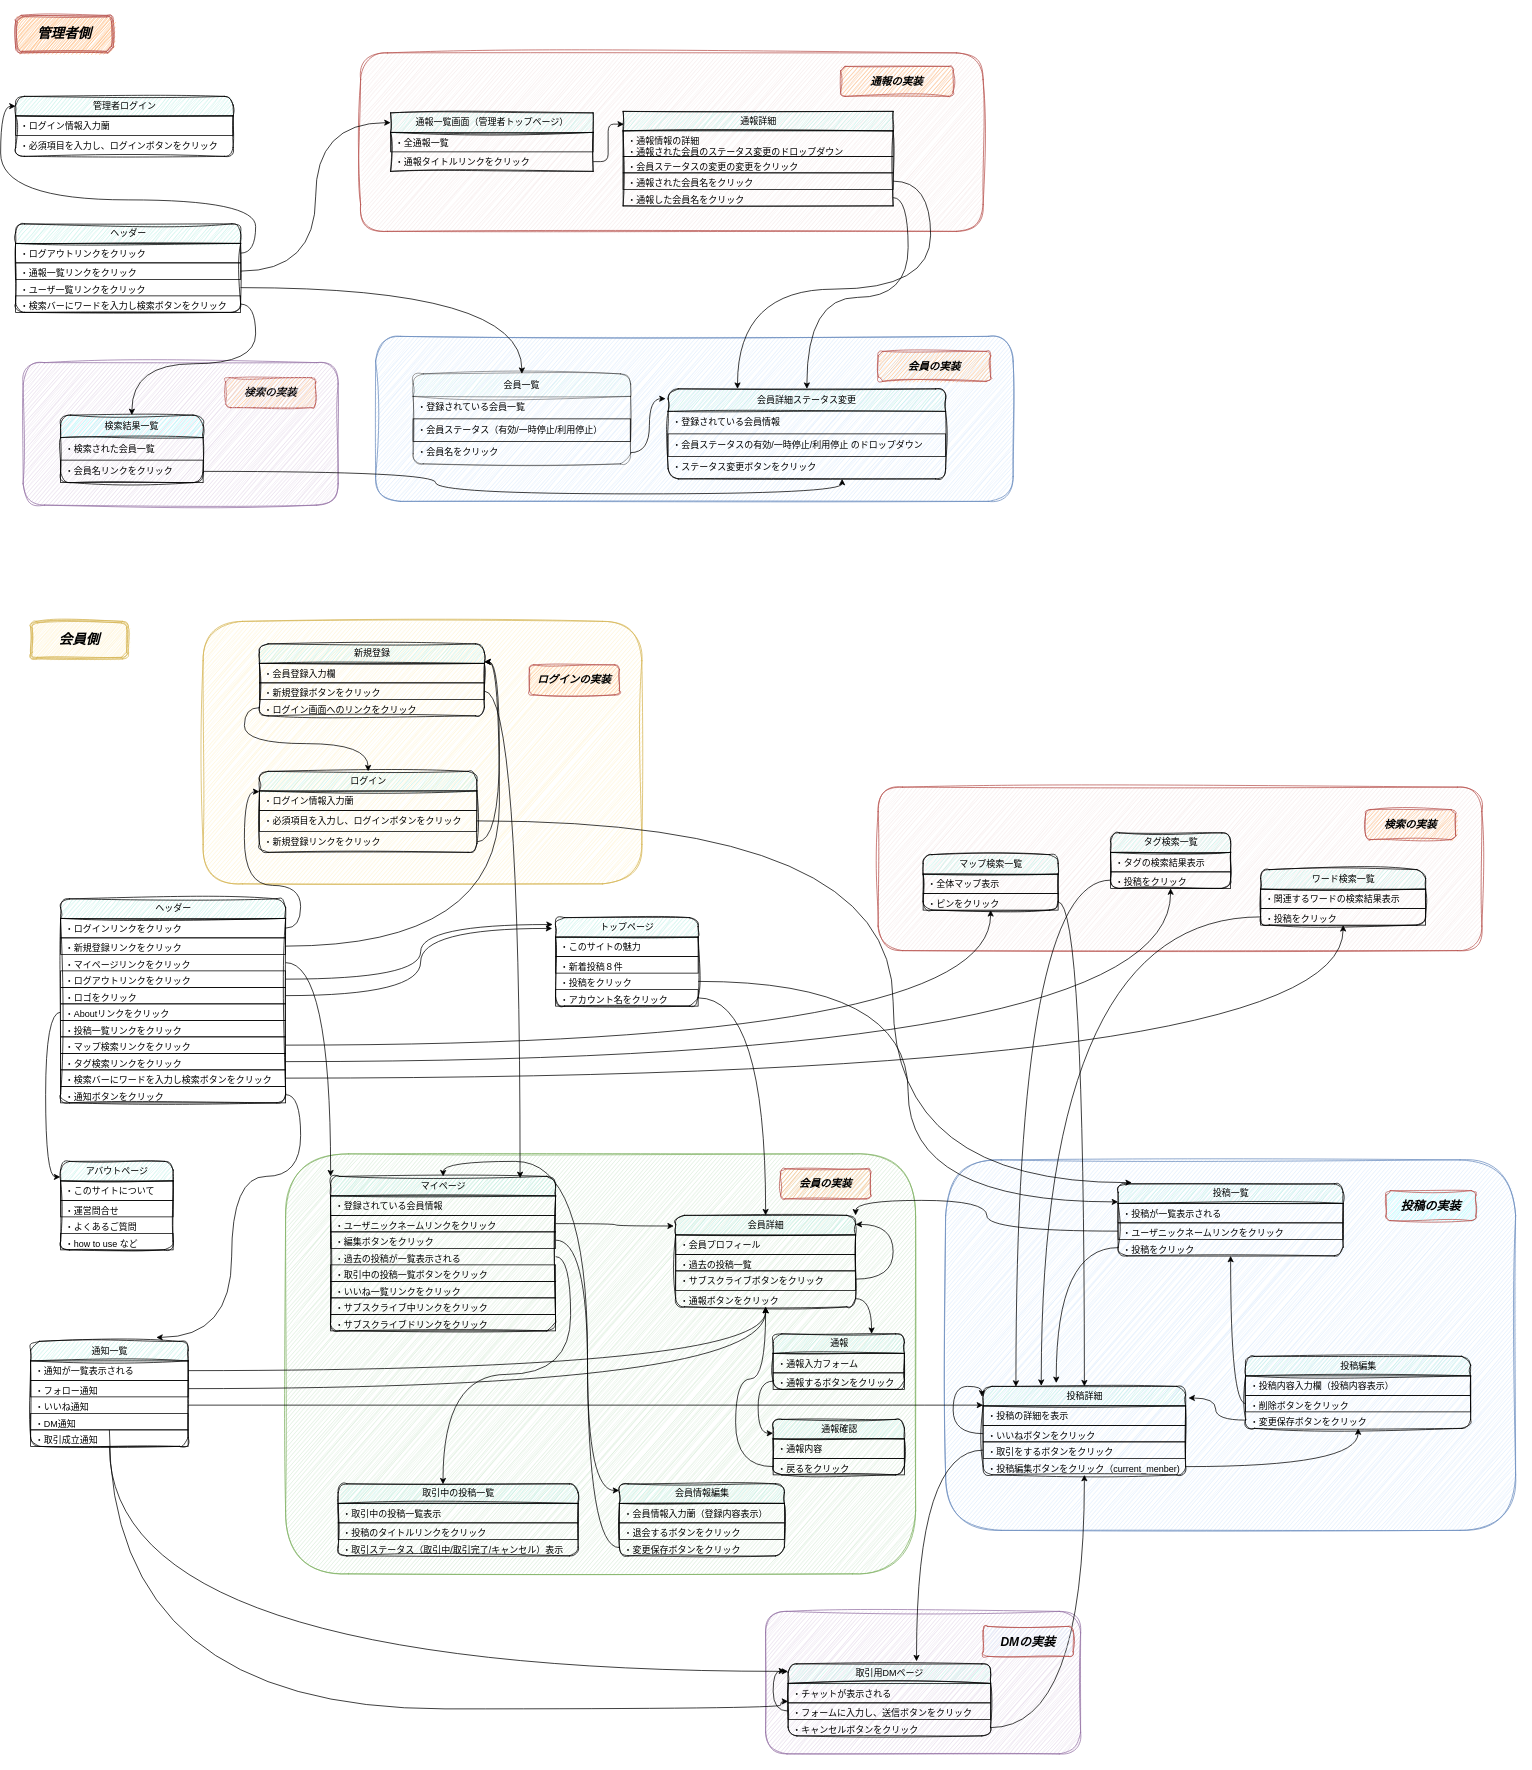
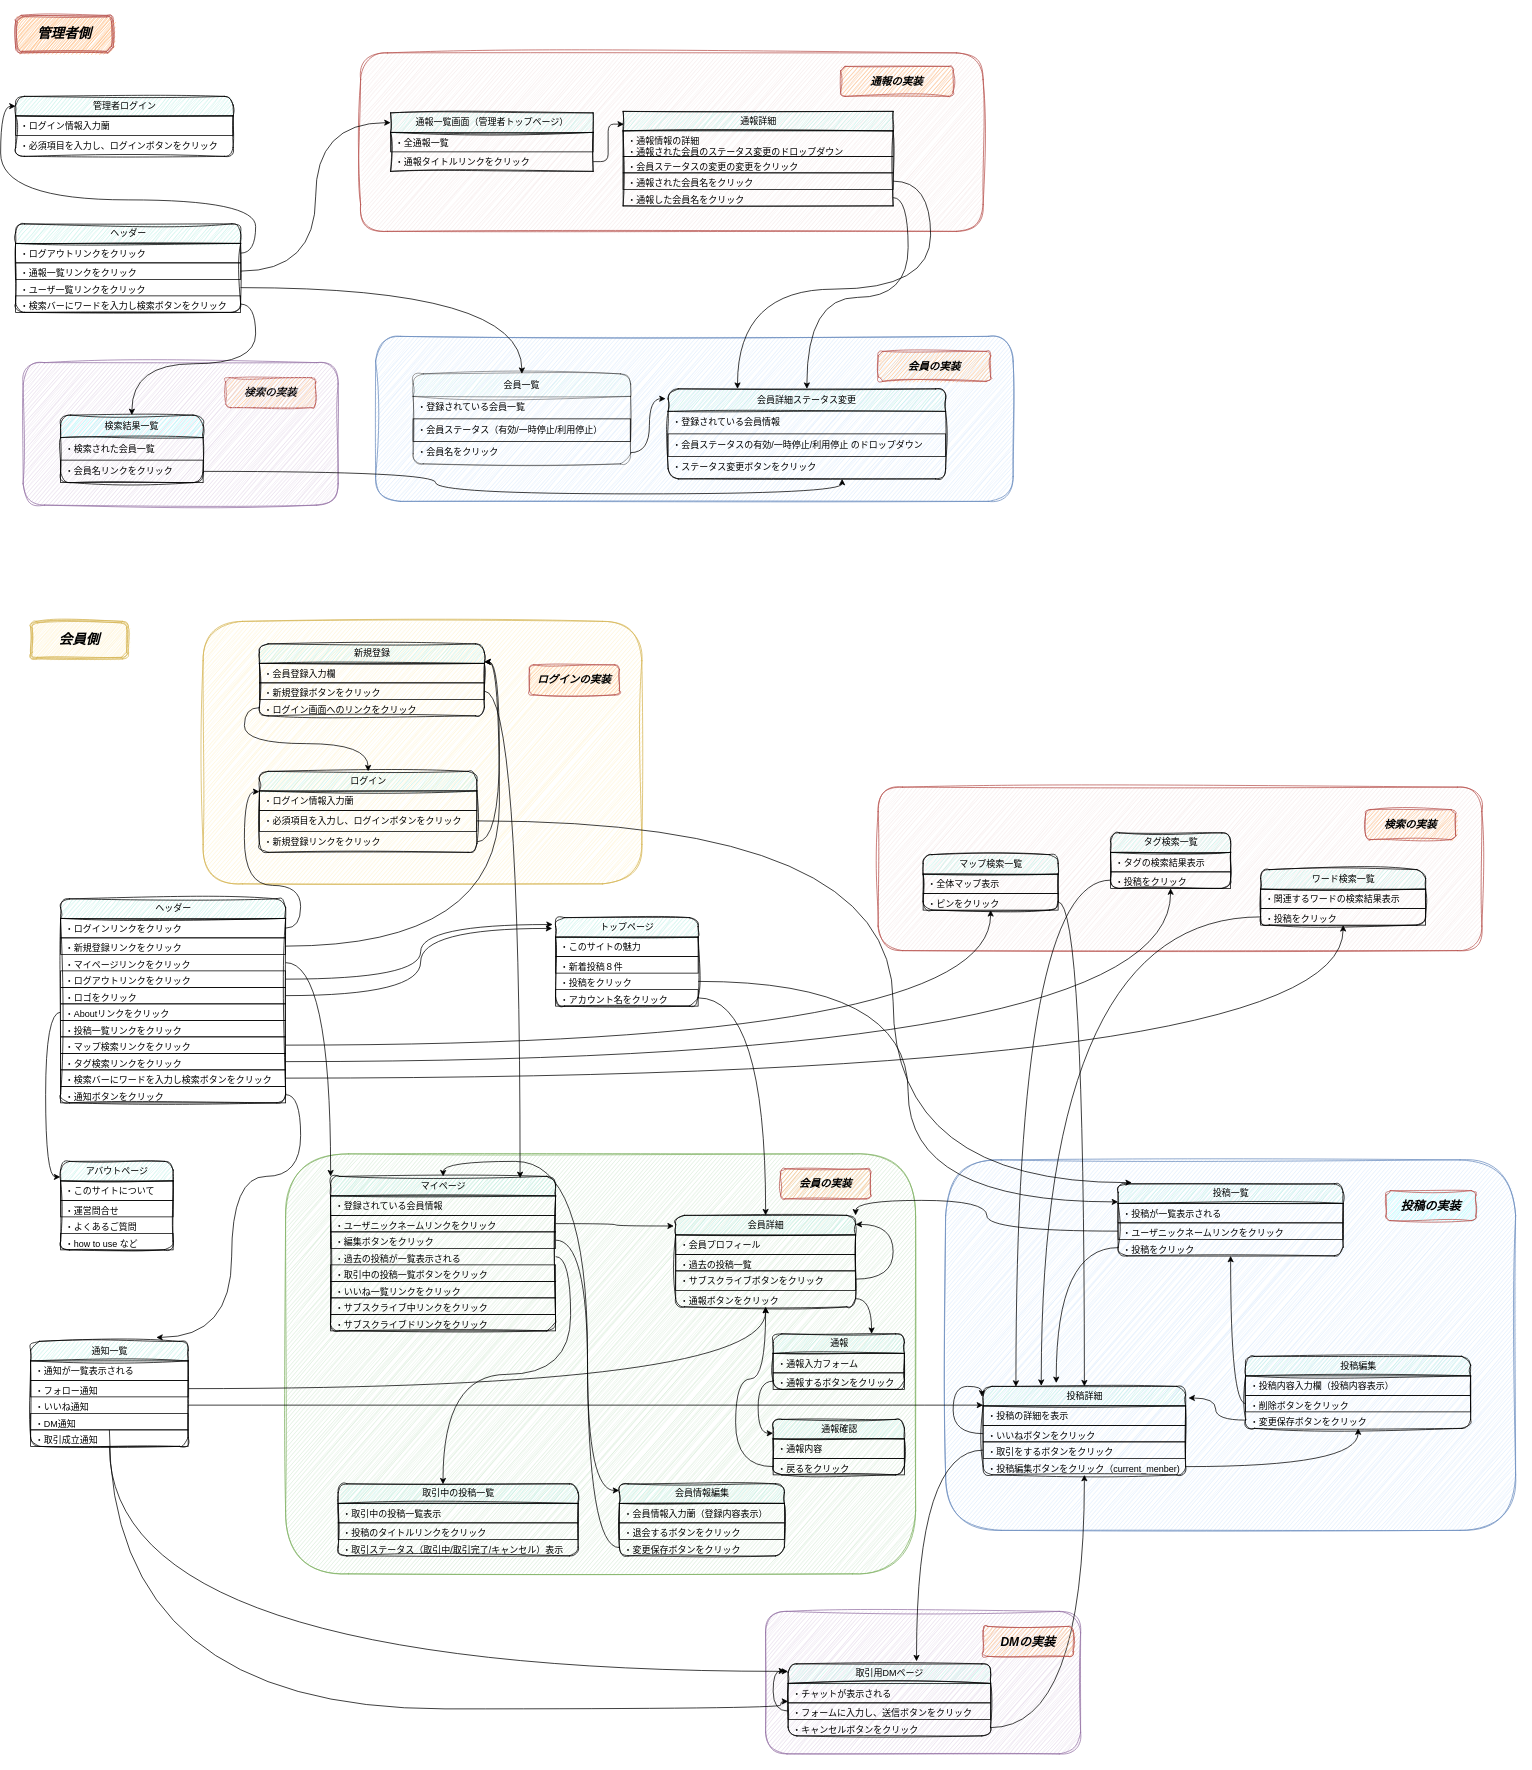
(236, 1370) -> none
(1028, 1641) -> (1028, 1641)
